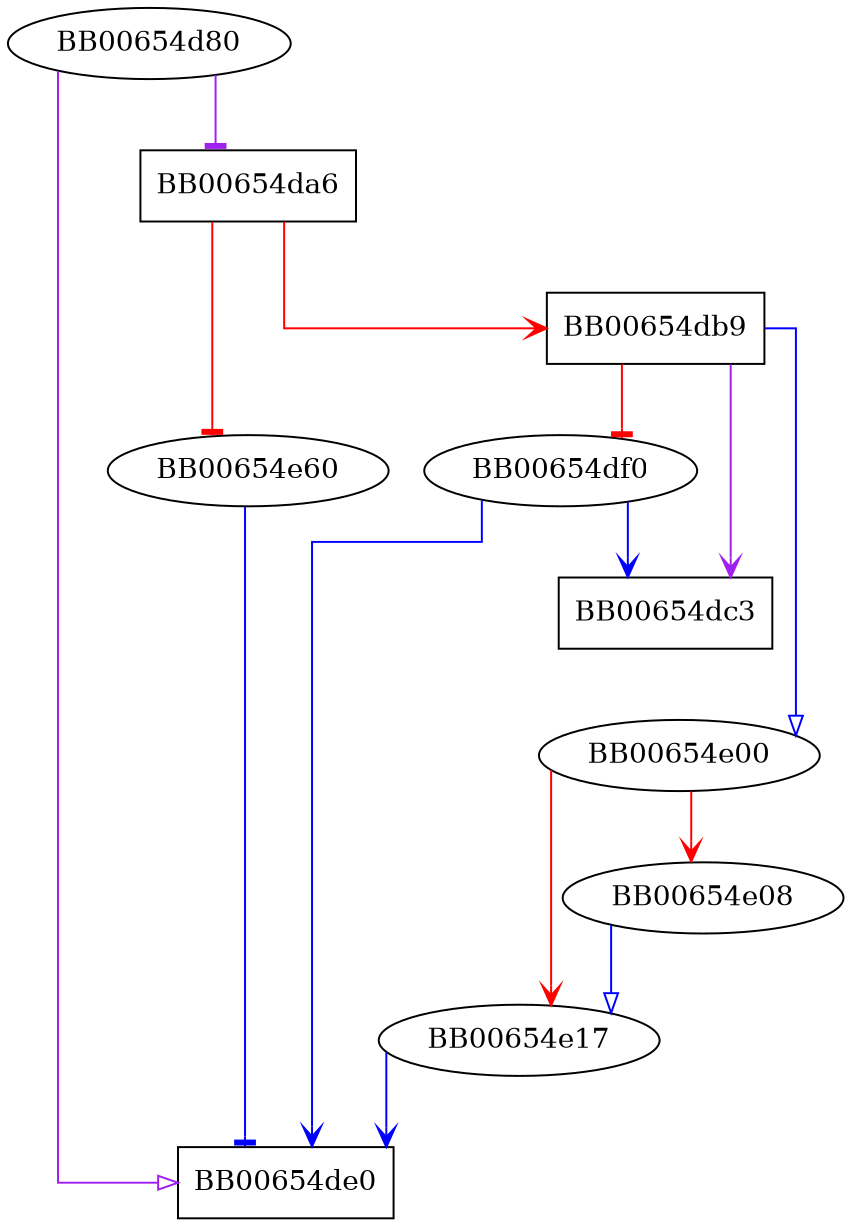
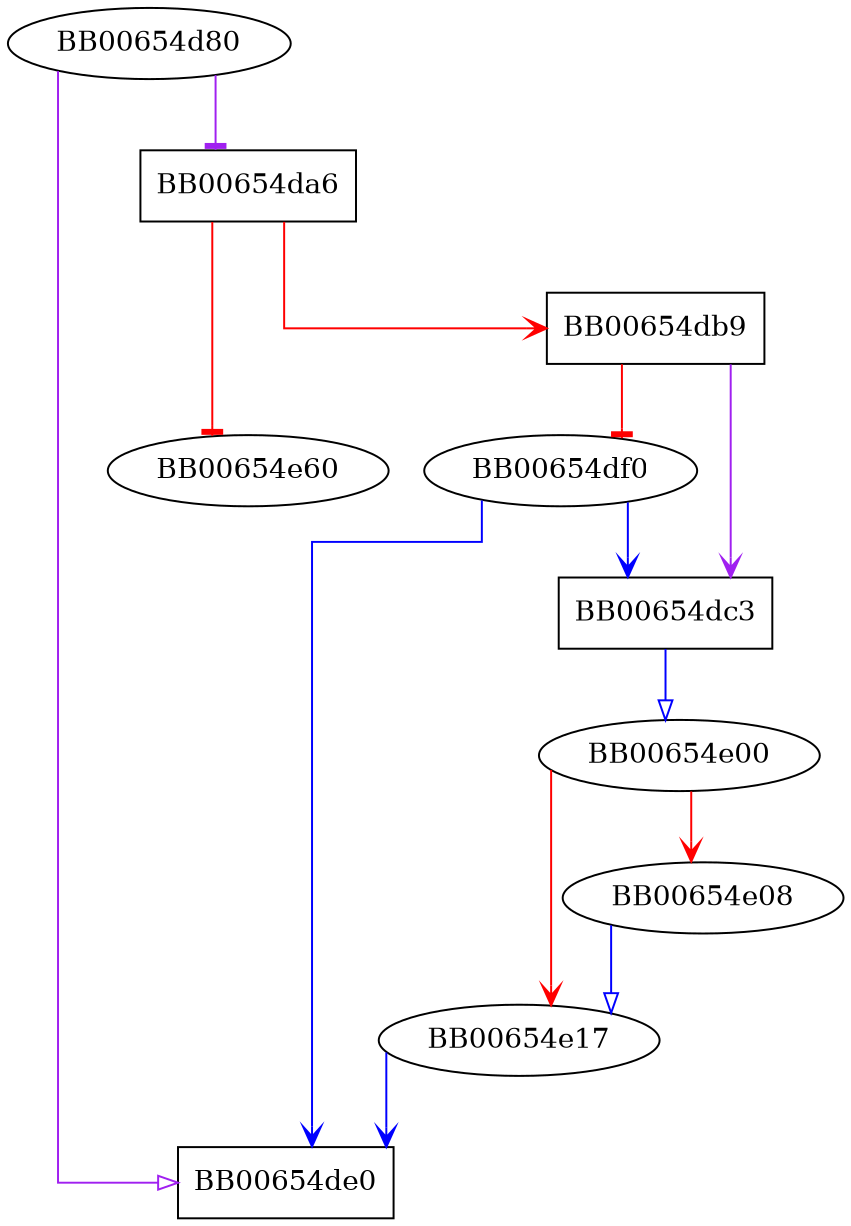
(796, 506) -> (666, 675)
(245, 822) -> none
